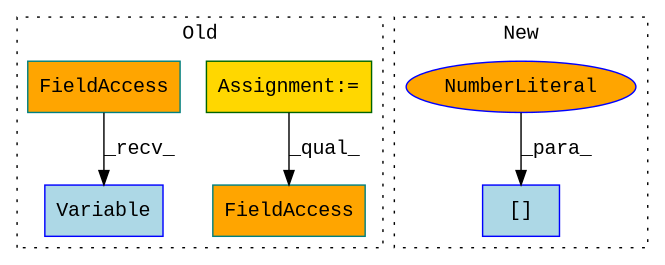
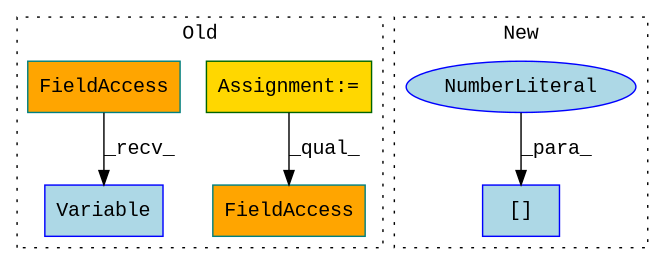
(521, 87) -> (521, 87)
